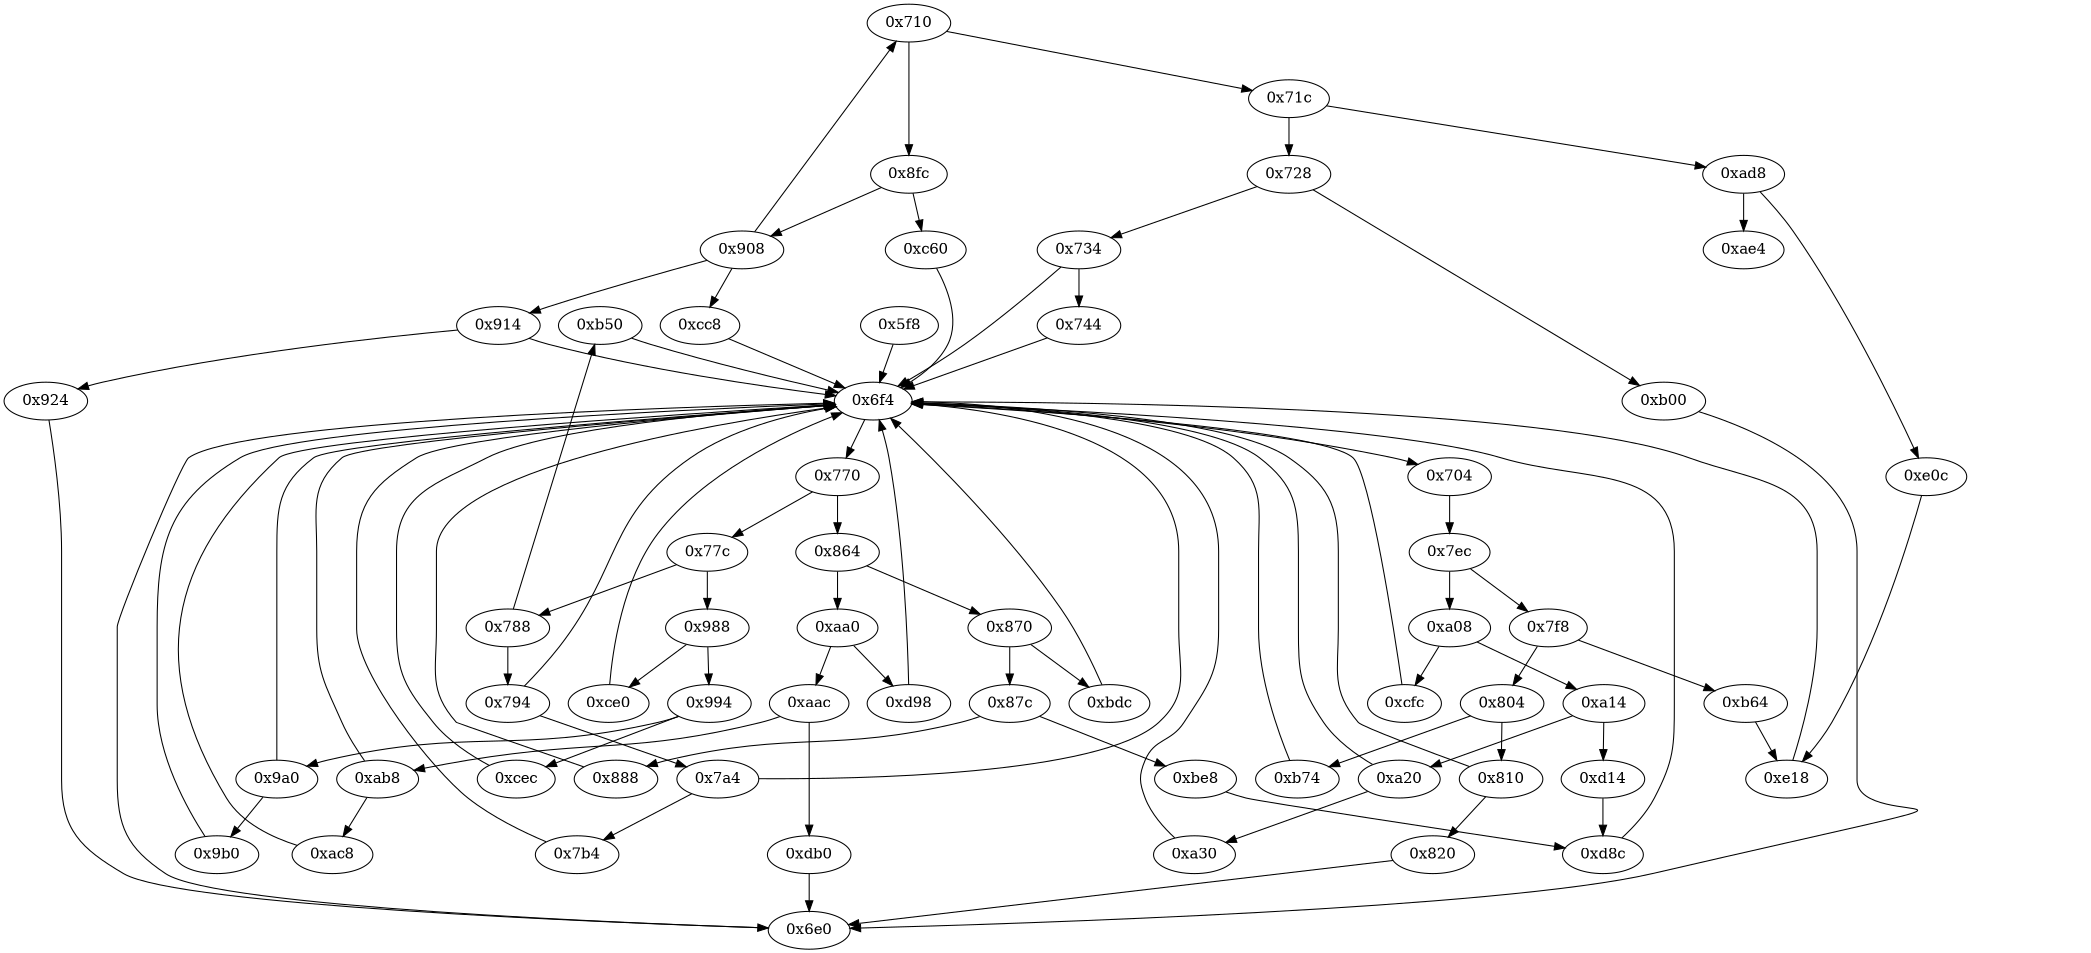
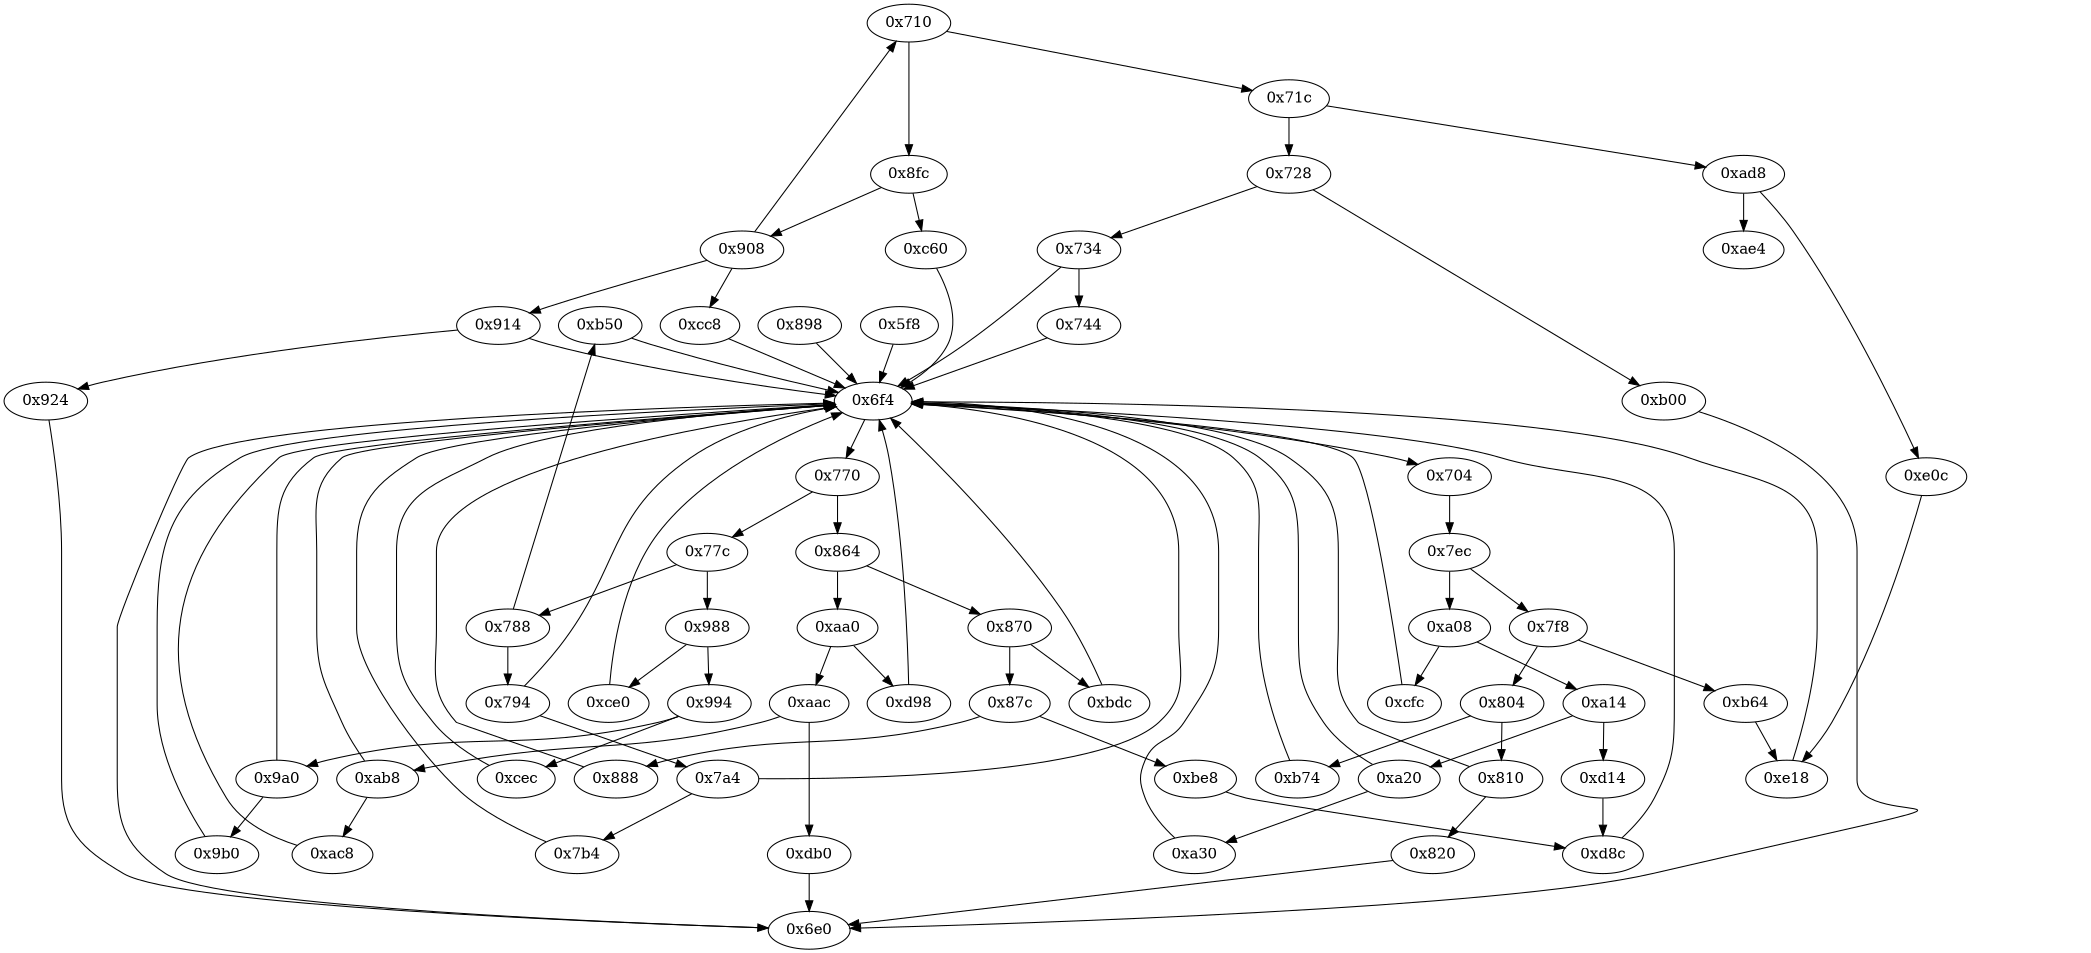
none -> (800, 325)
